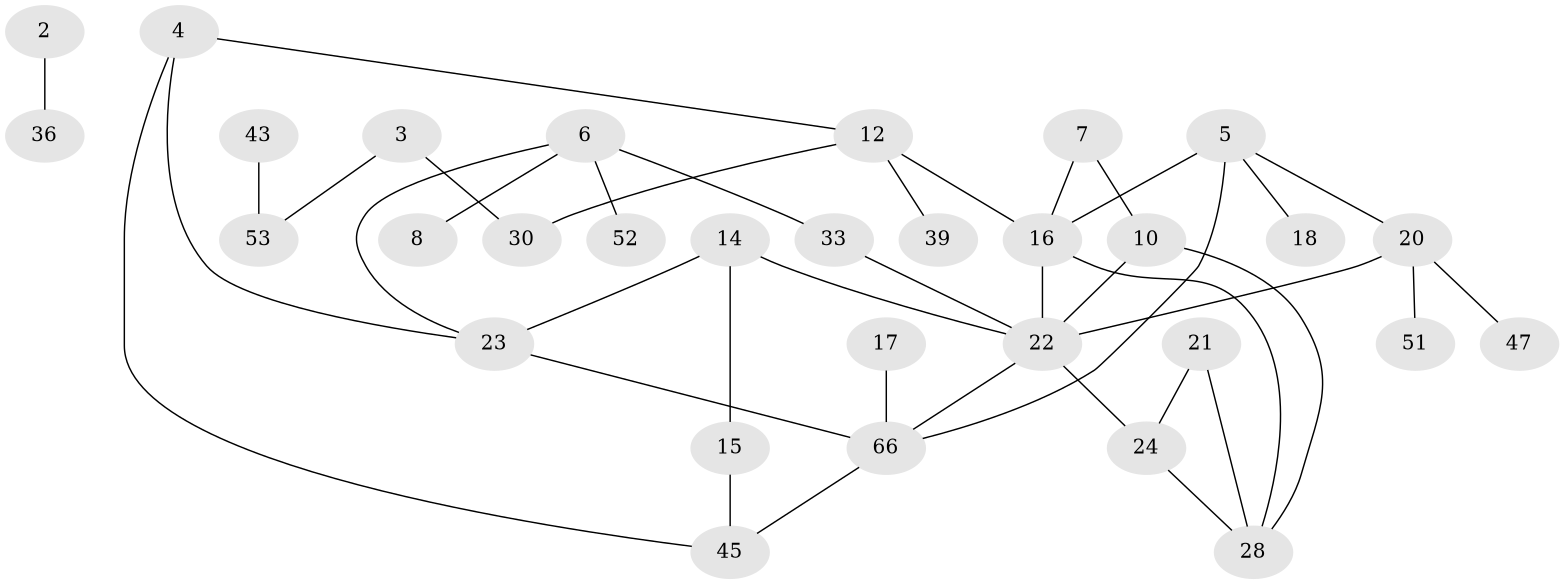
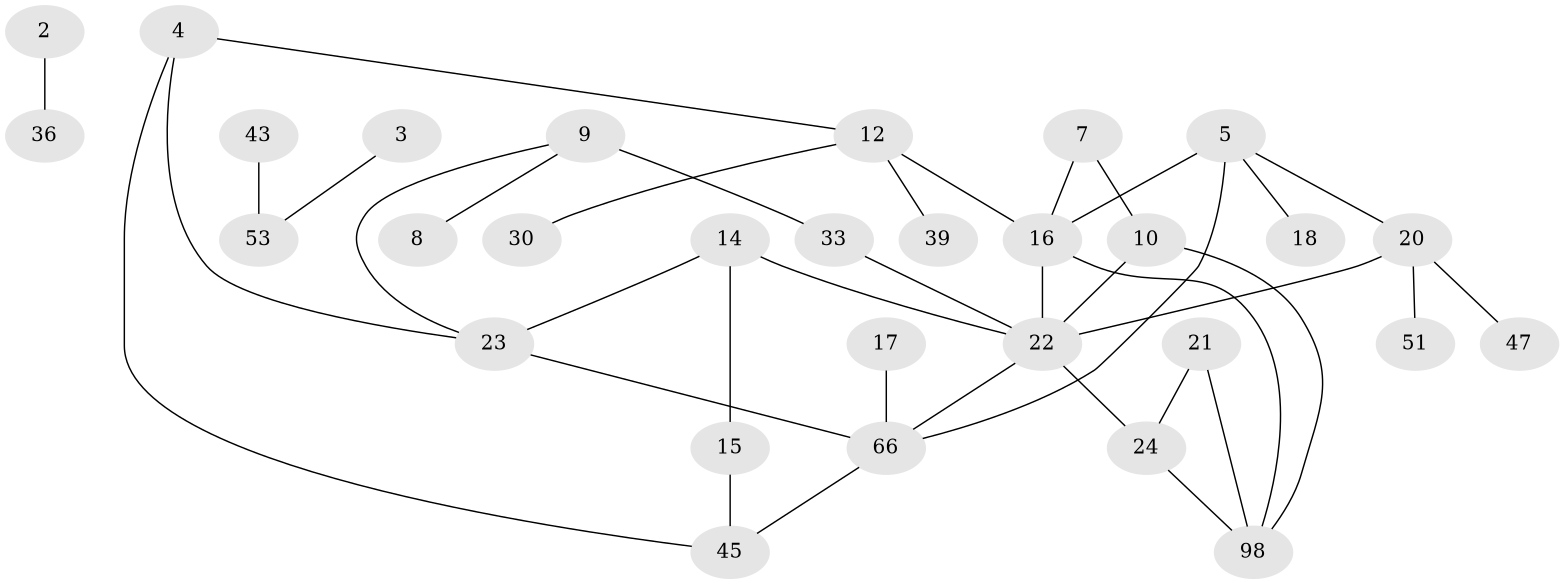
(586, 136) -> (586, 136)
(462, 188) -> none
(626, 240) -> none
(1254, 552) -> (1254, 552)
